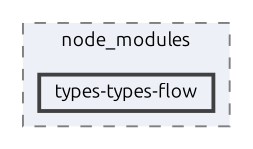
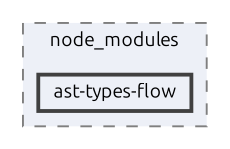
(126, 93) -> (115, 93)
